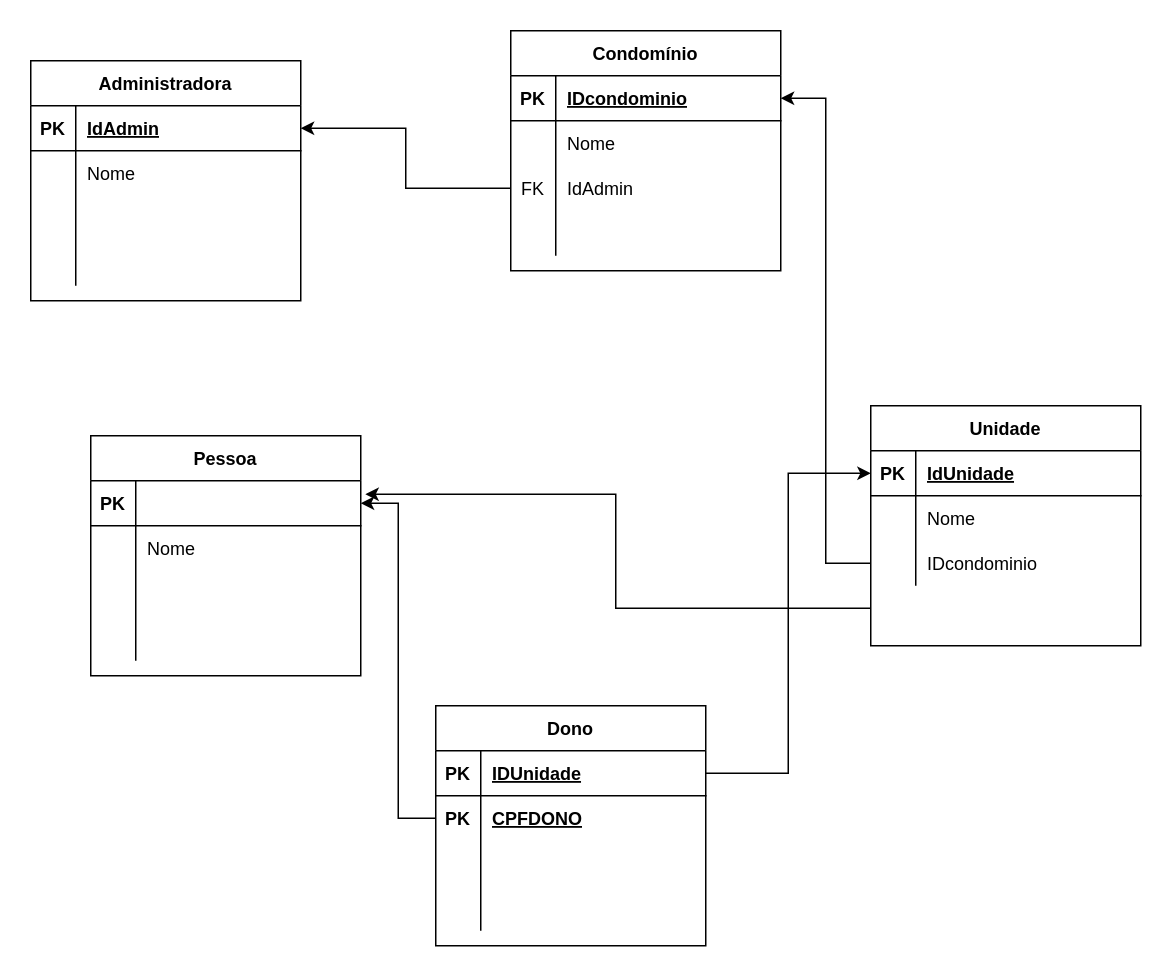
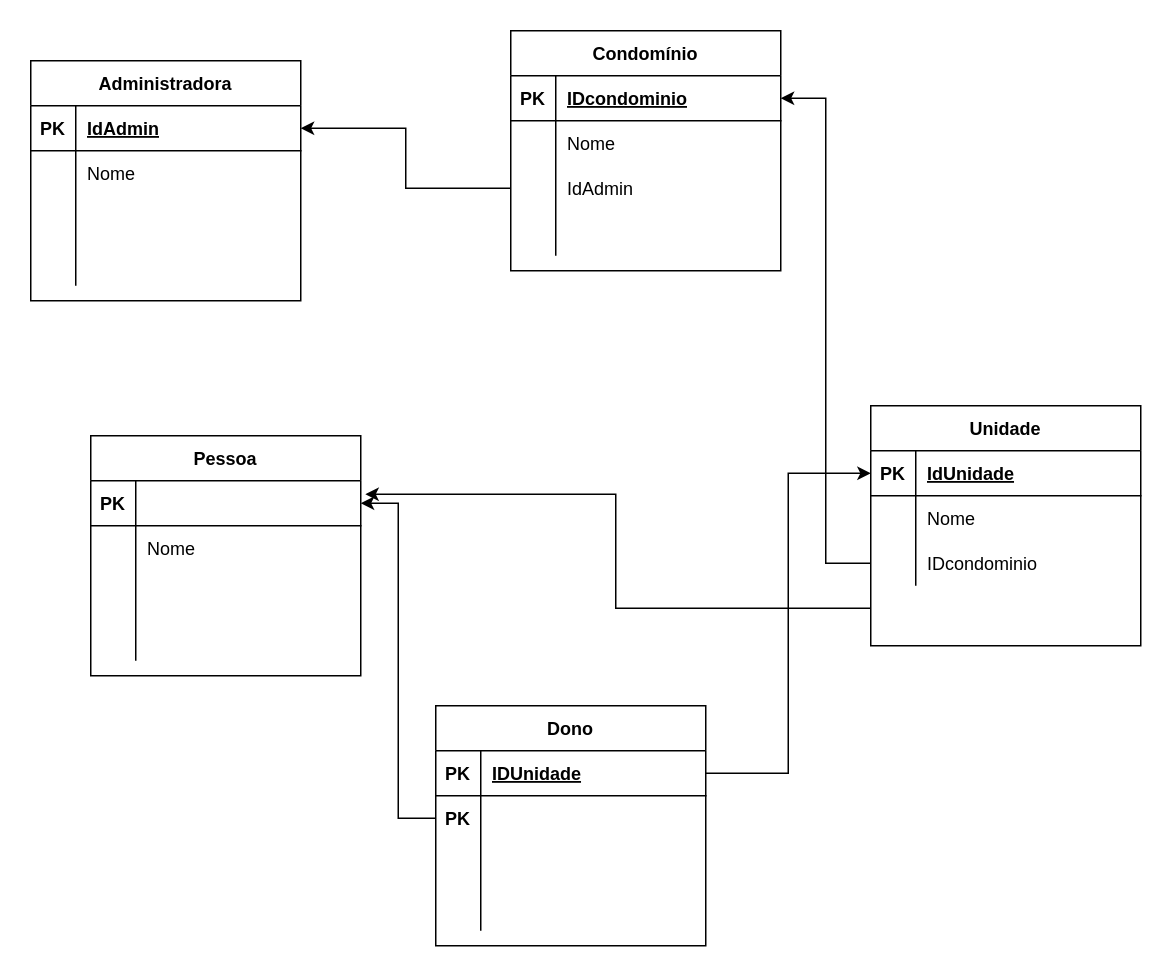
(533, 188) -> none
(593, 818) -> none
